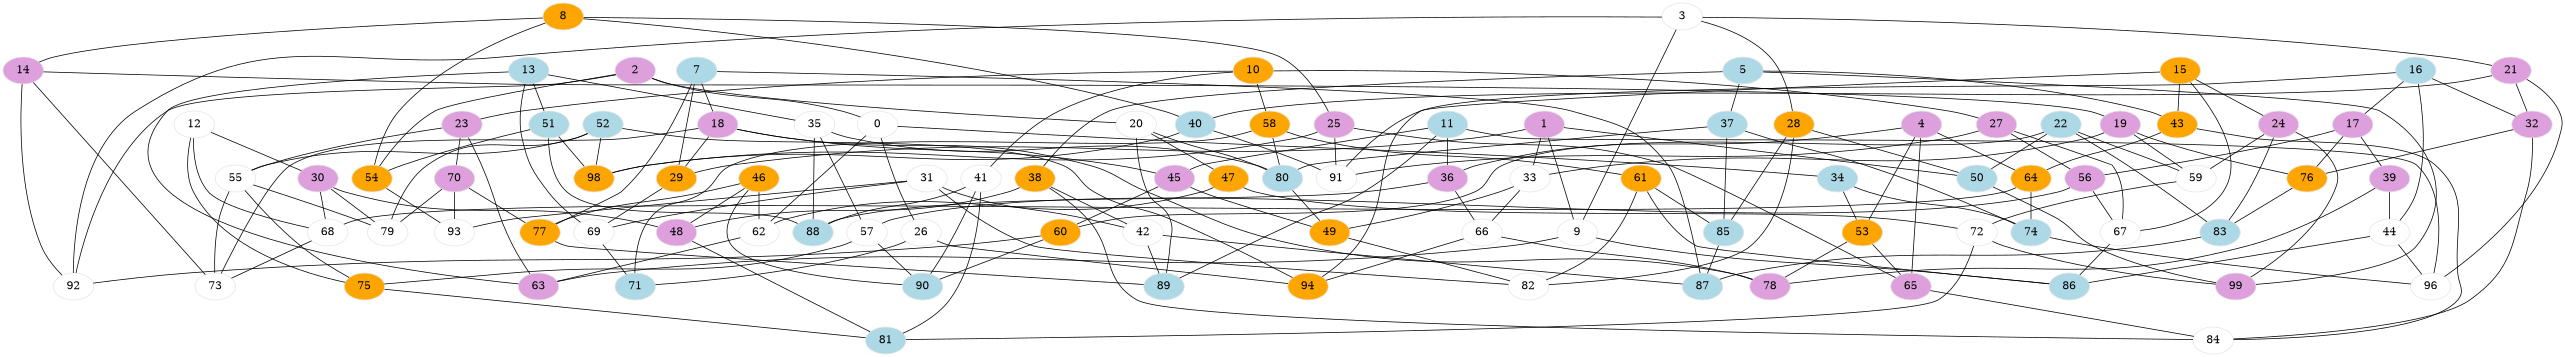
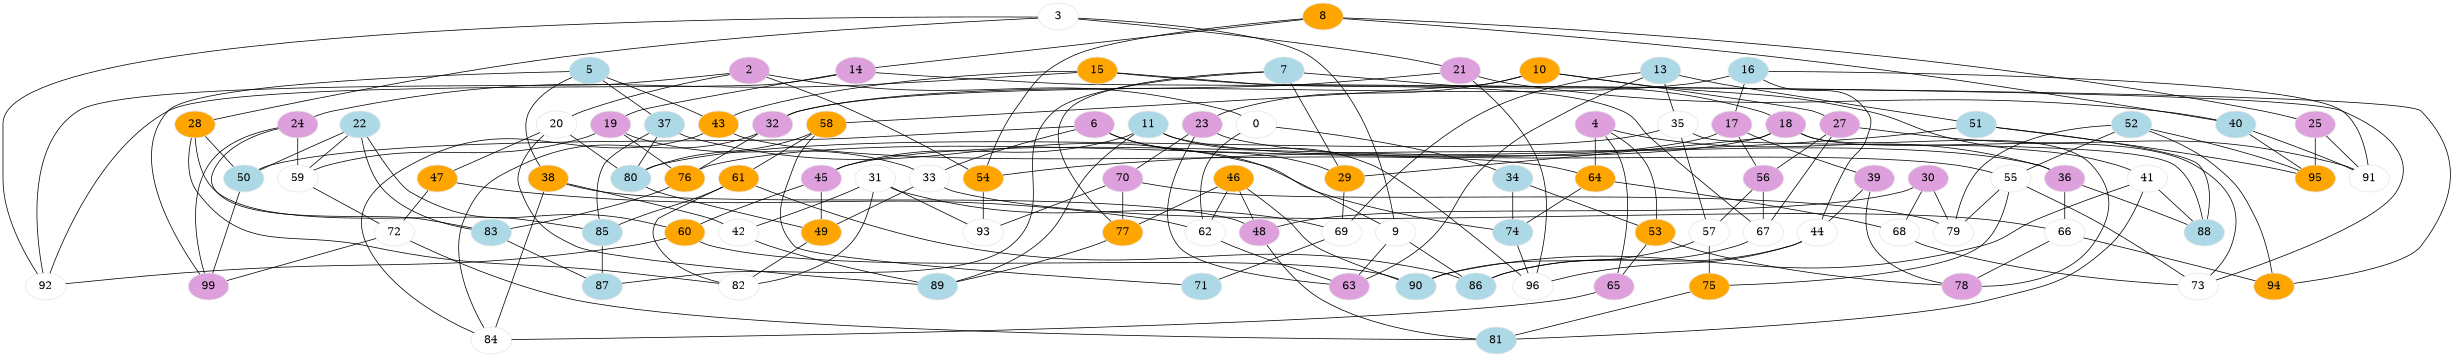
(194, 124) -> none
(1544, 124) -> (1094, 124)
(1691, 175) -> none
(594, 178) -> (2315, 178)
(921, 232) -> none
(1488, 267) -> none
